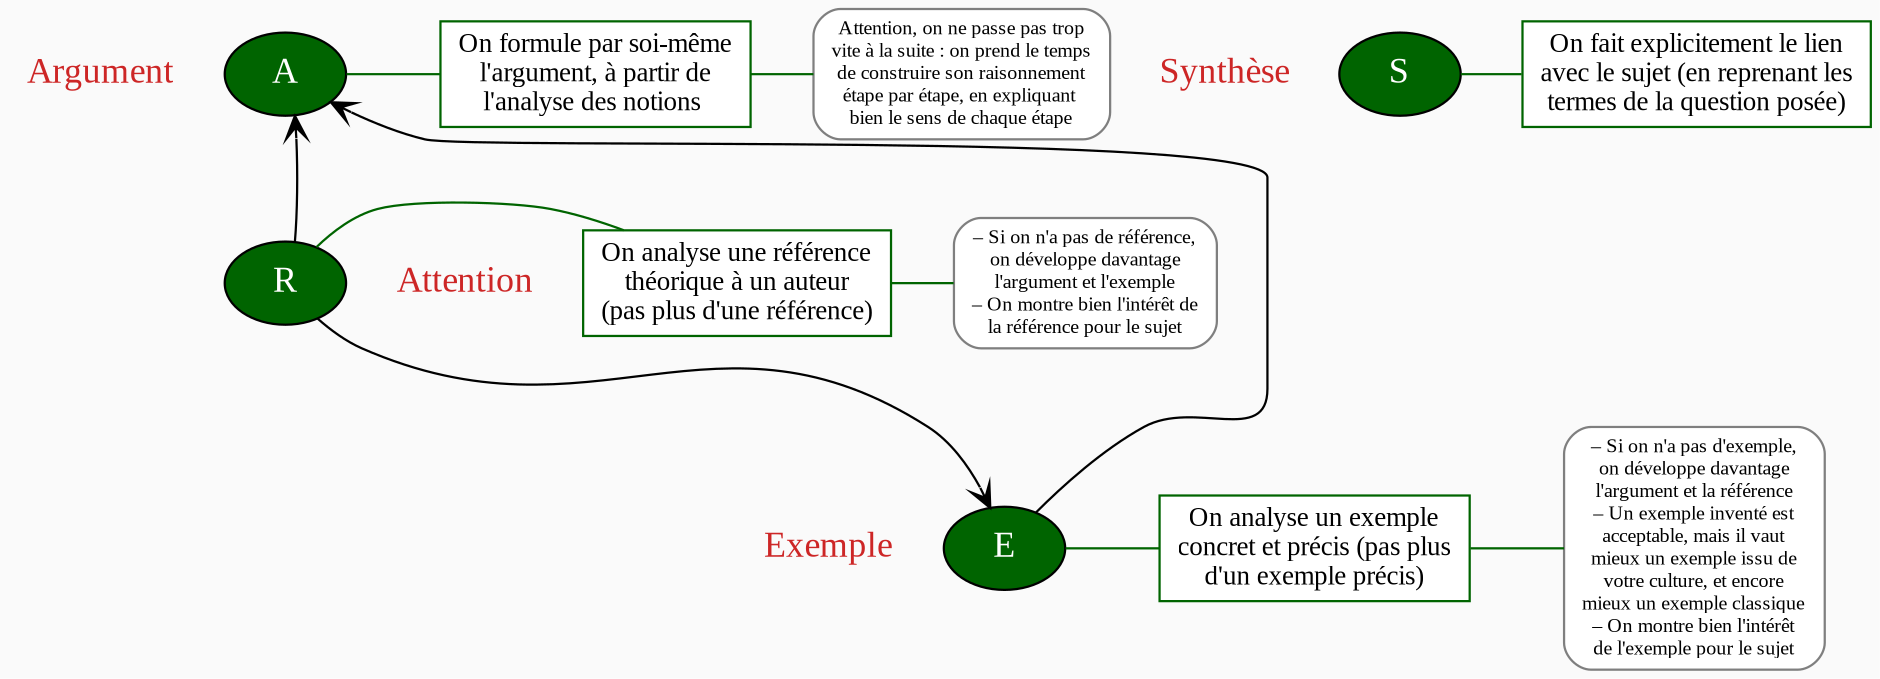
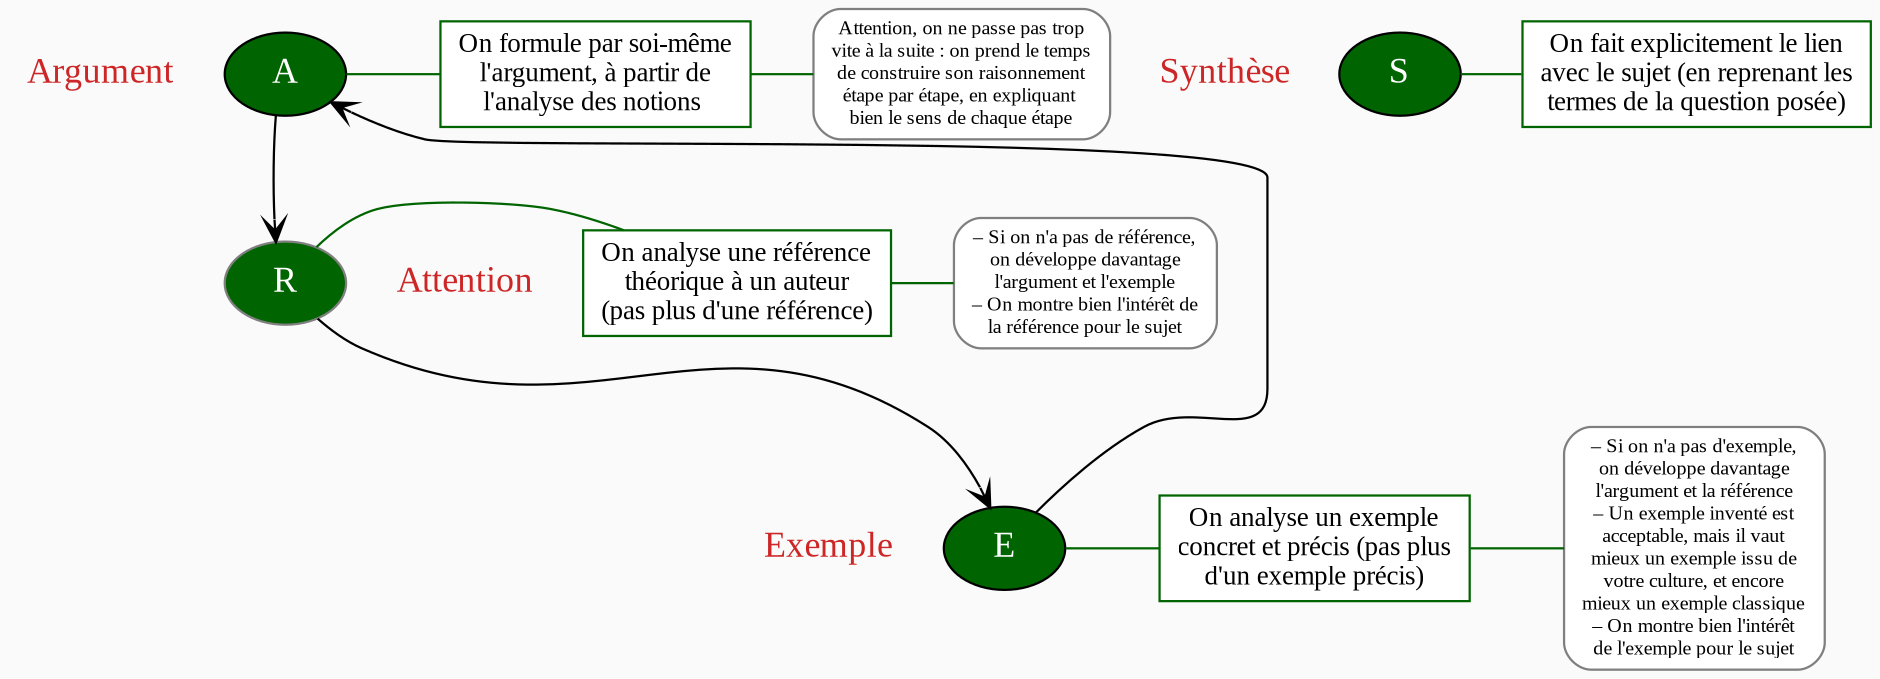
(297, 191) -> (274, 168)
(285, 283) -> (285, 283)
